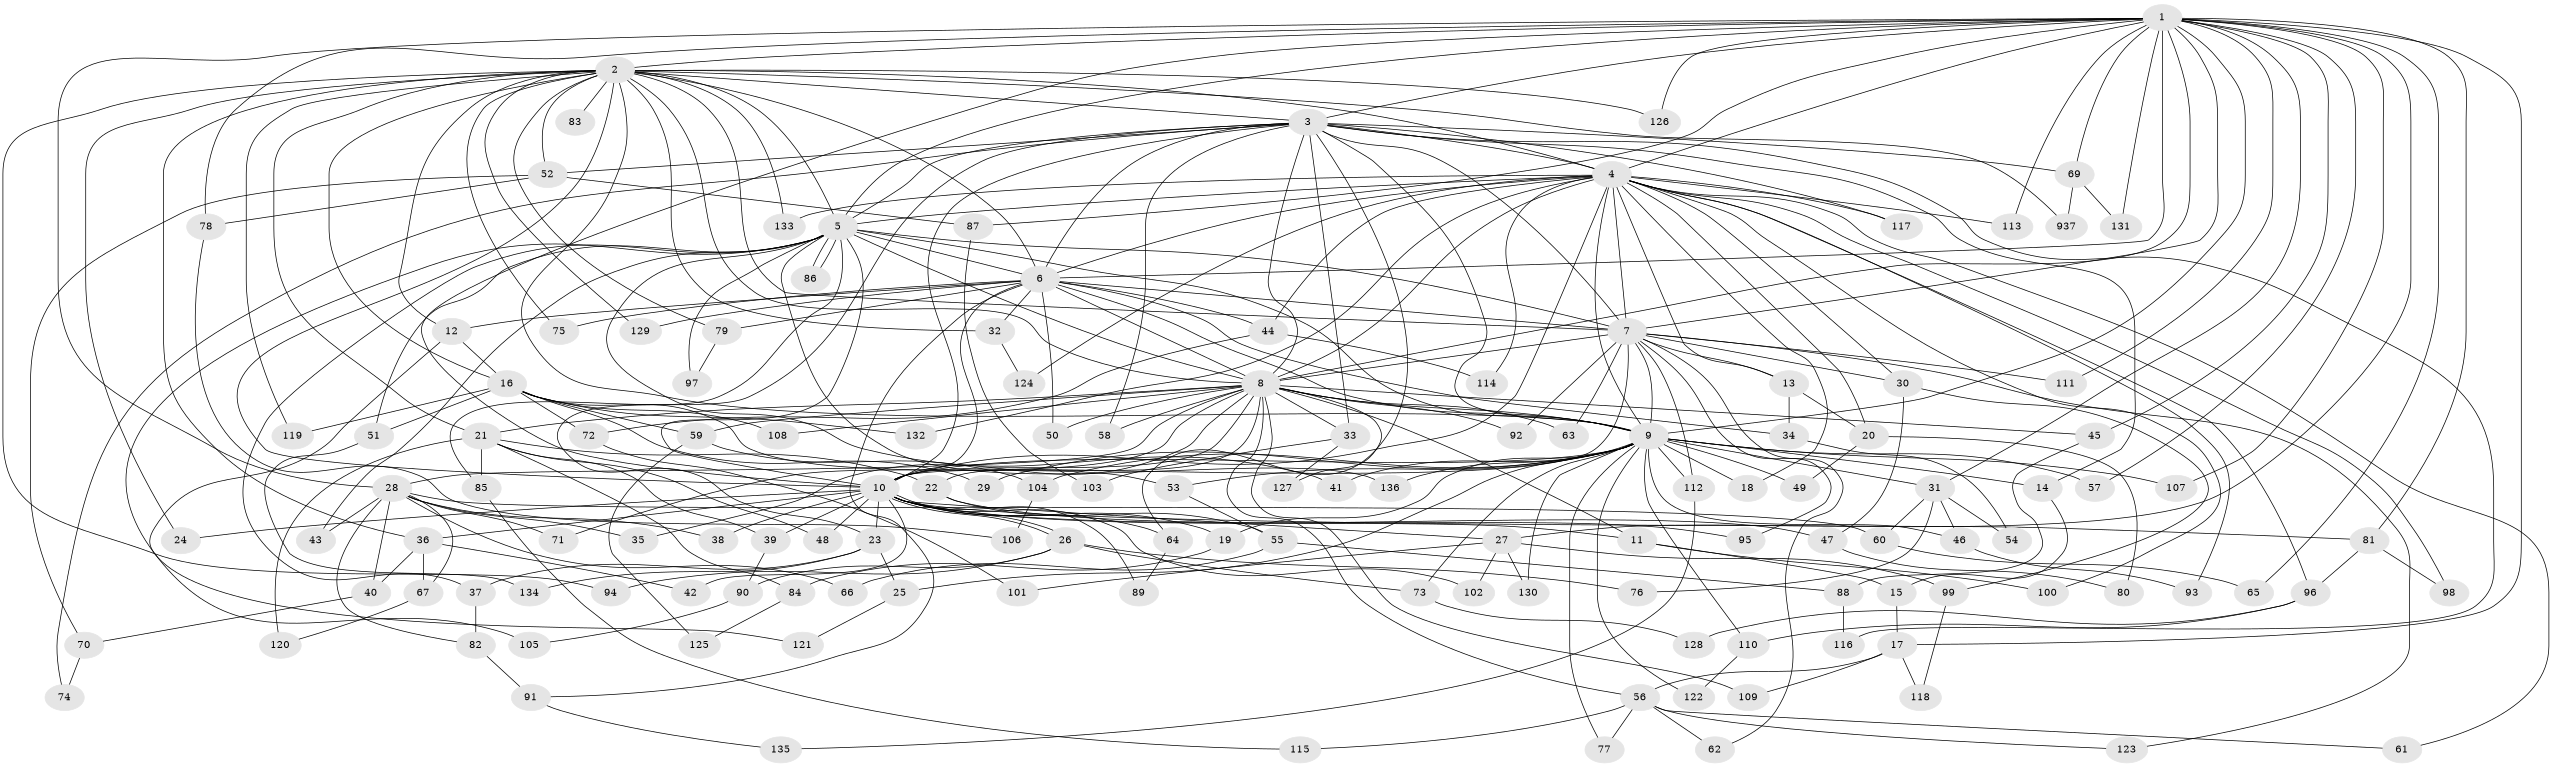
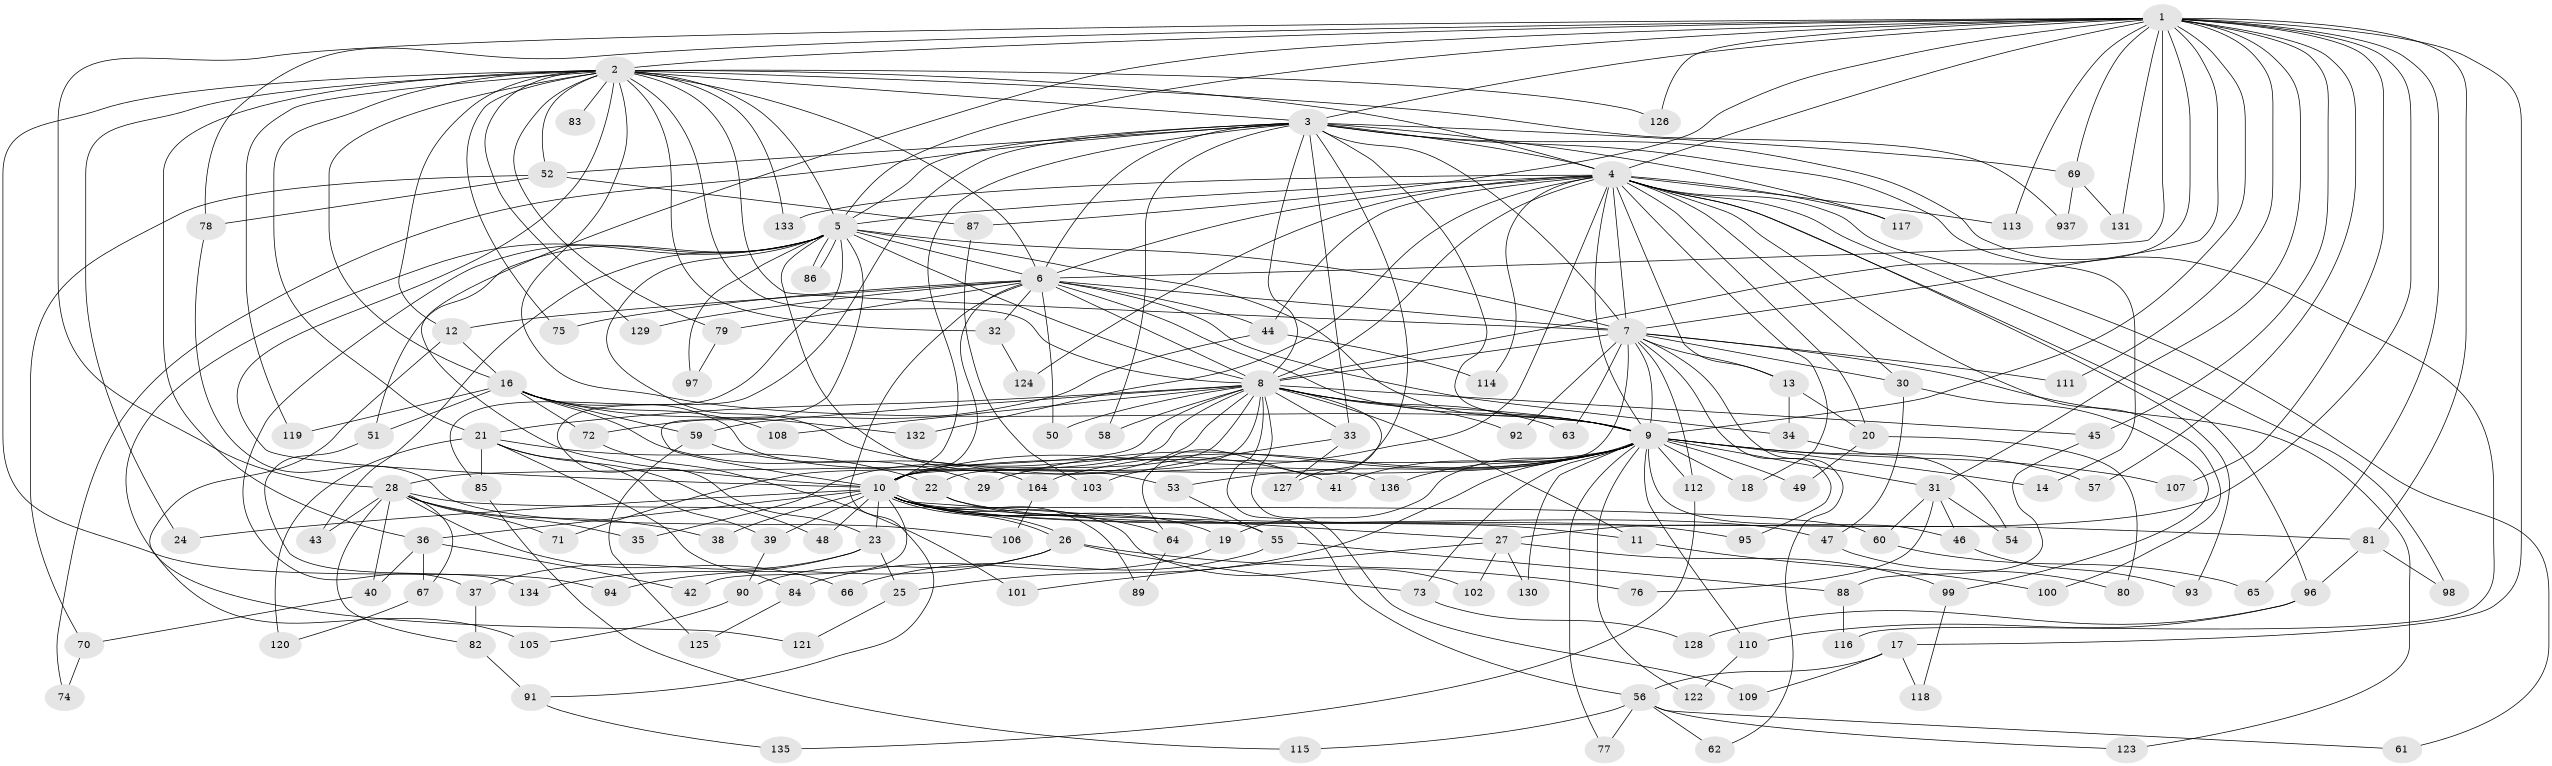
(1038, 488) -> (1038, 488)
(1897, 593) -> none
